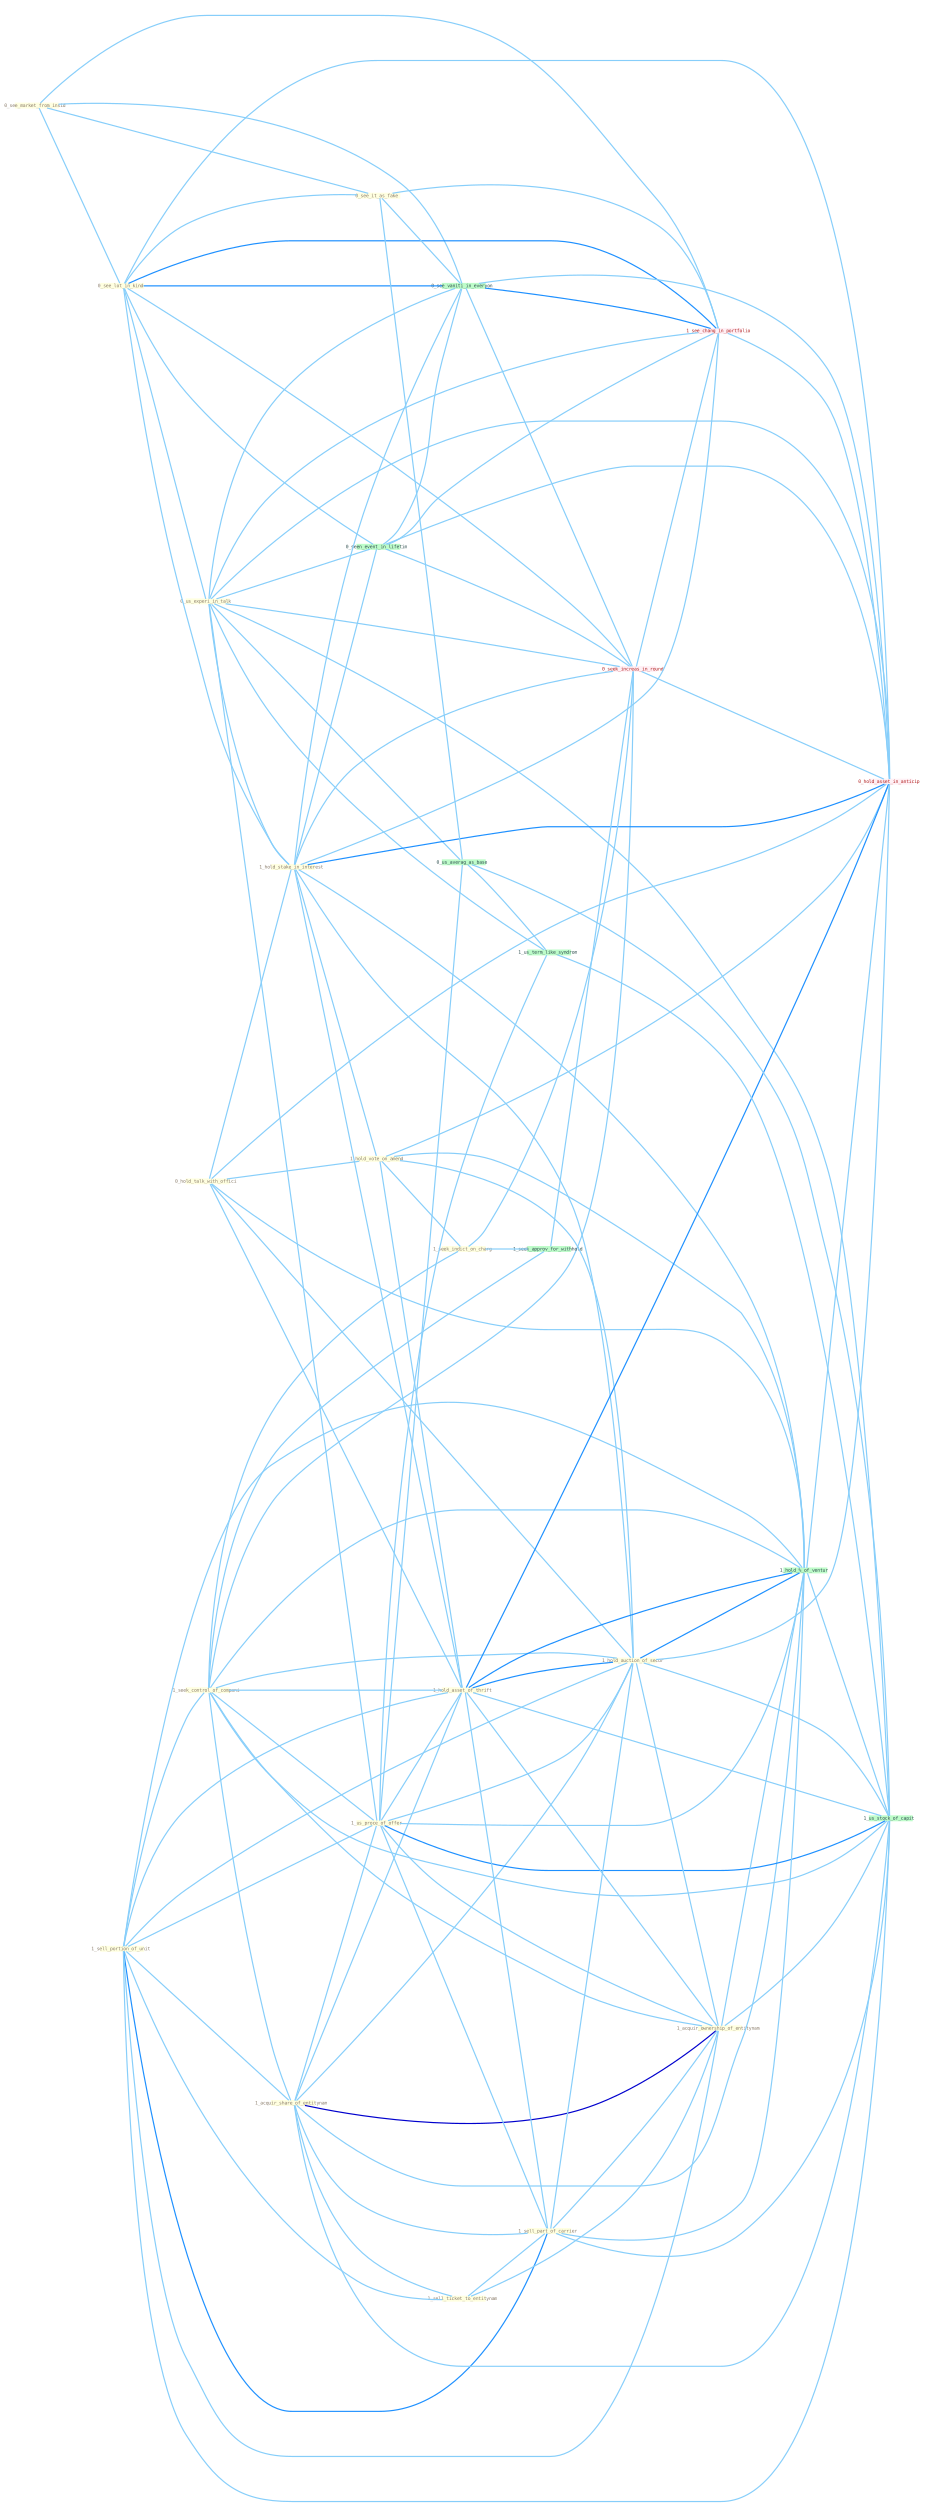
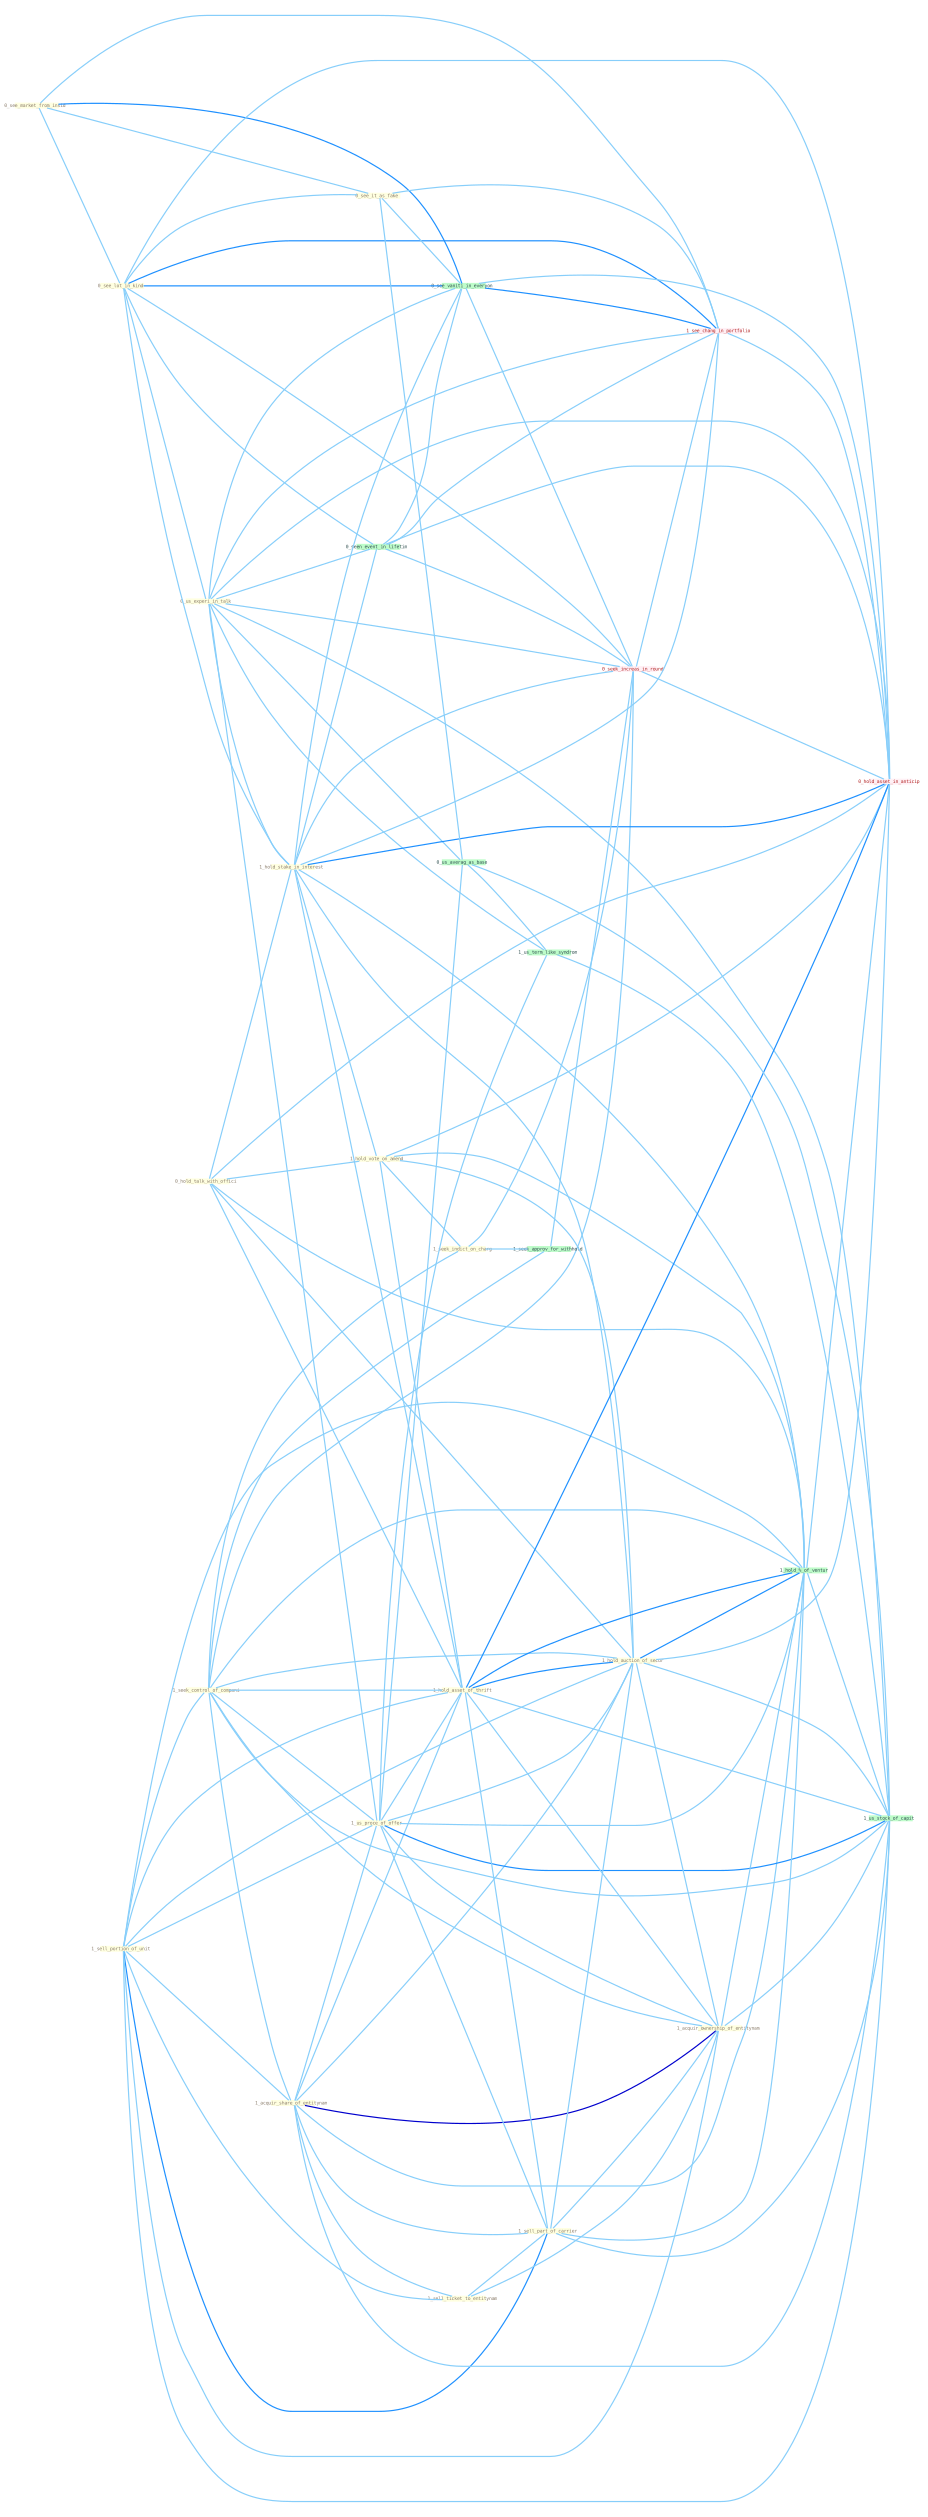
(294, 131) -> (294, 131)
